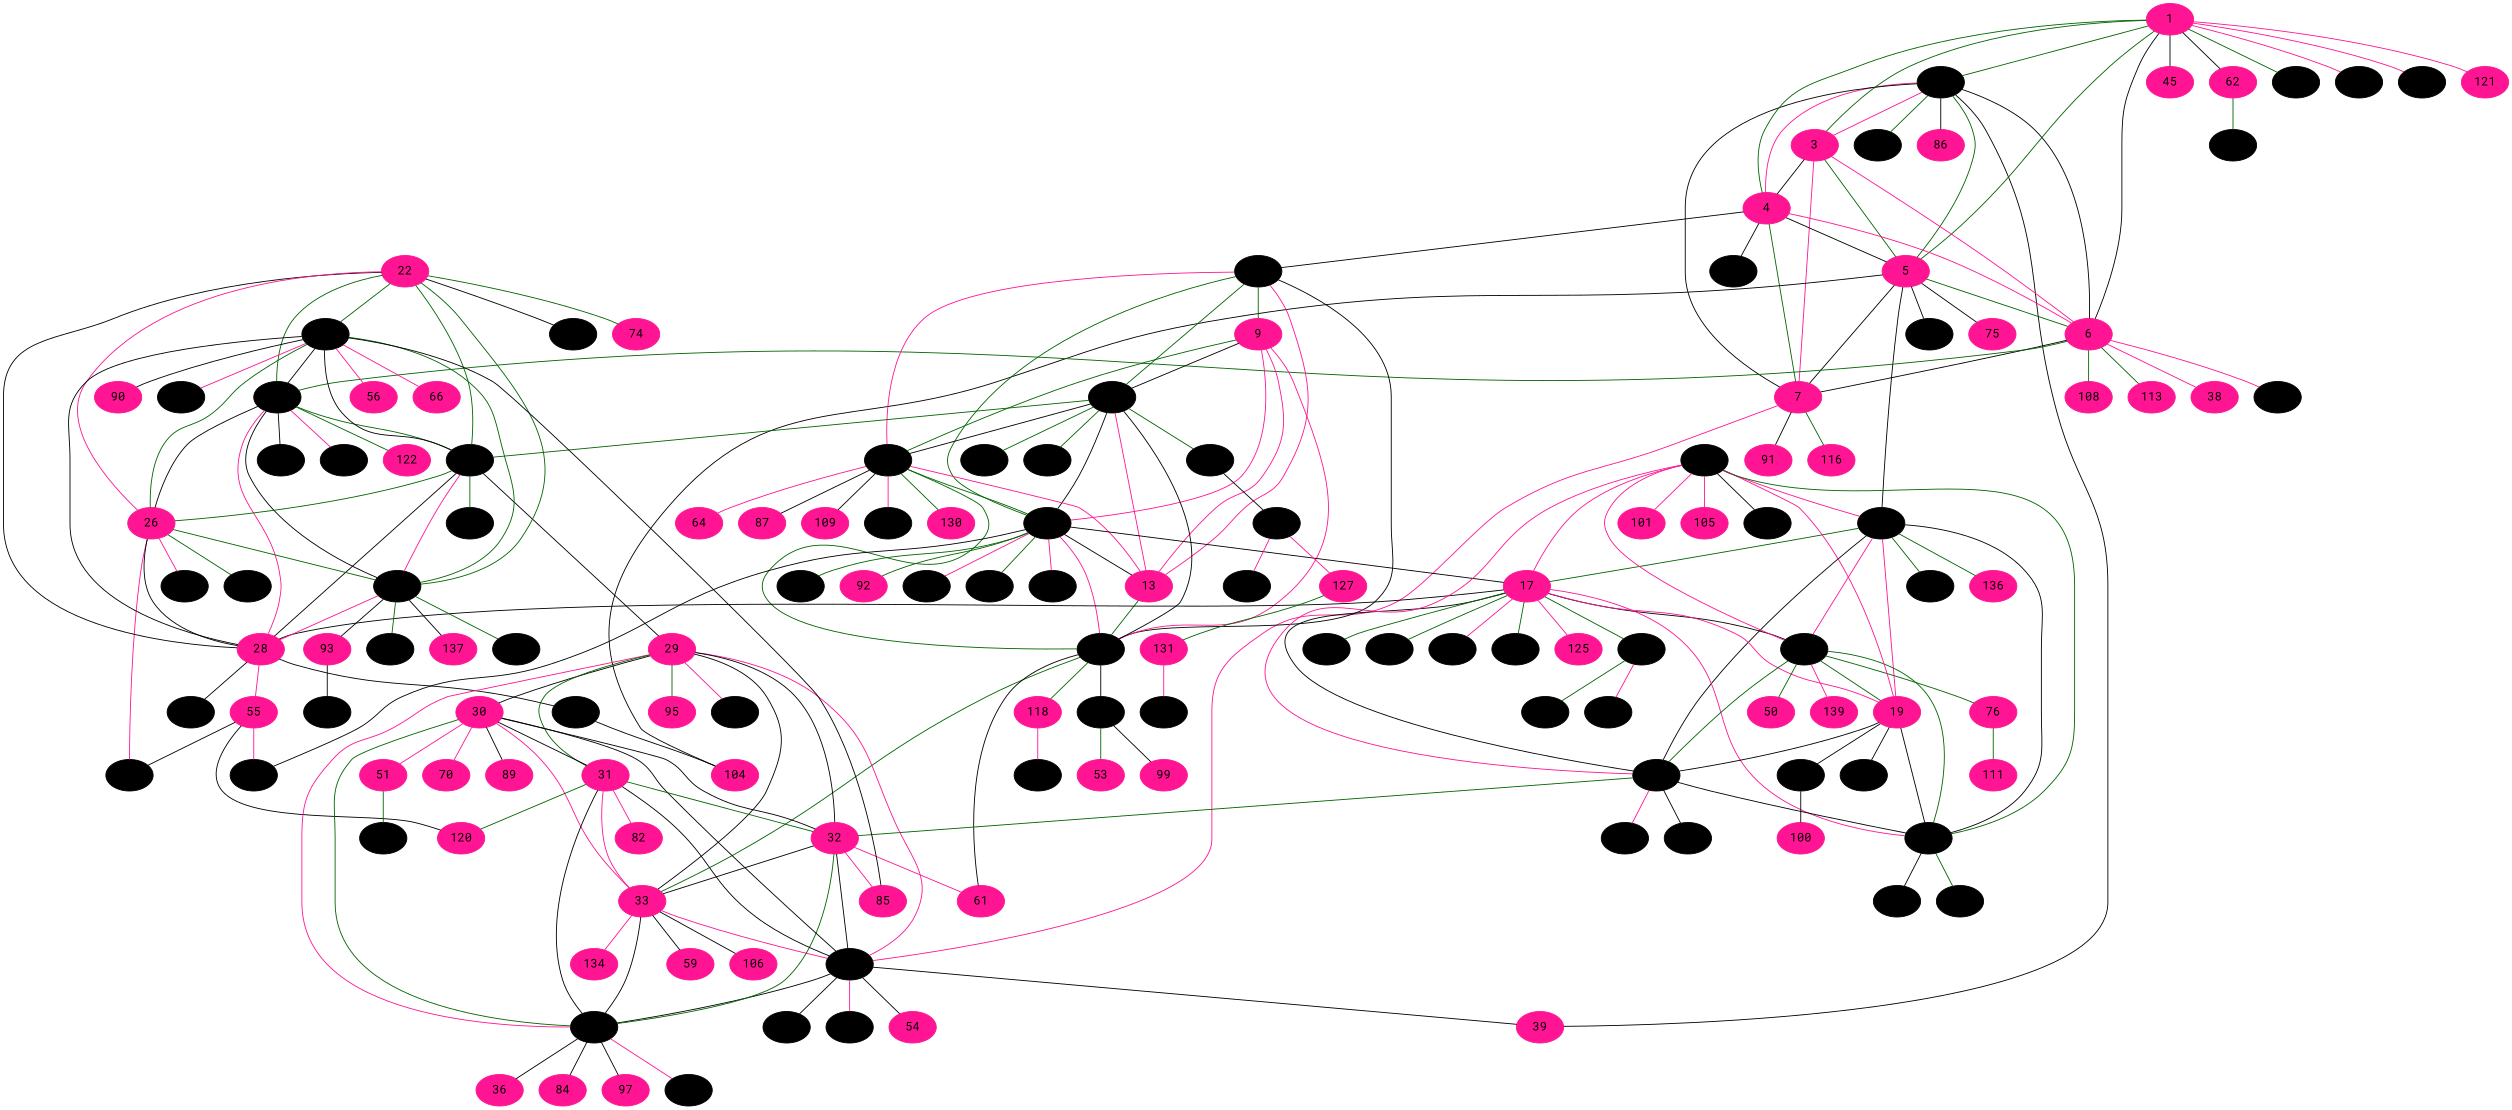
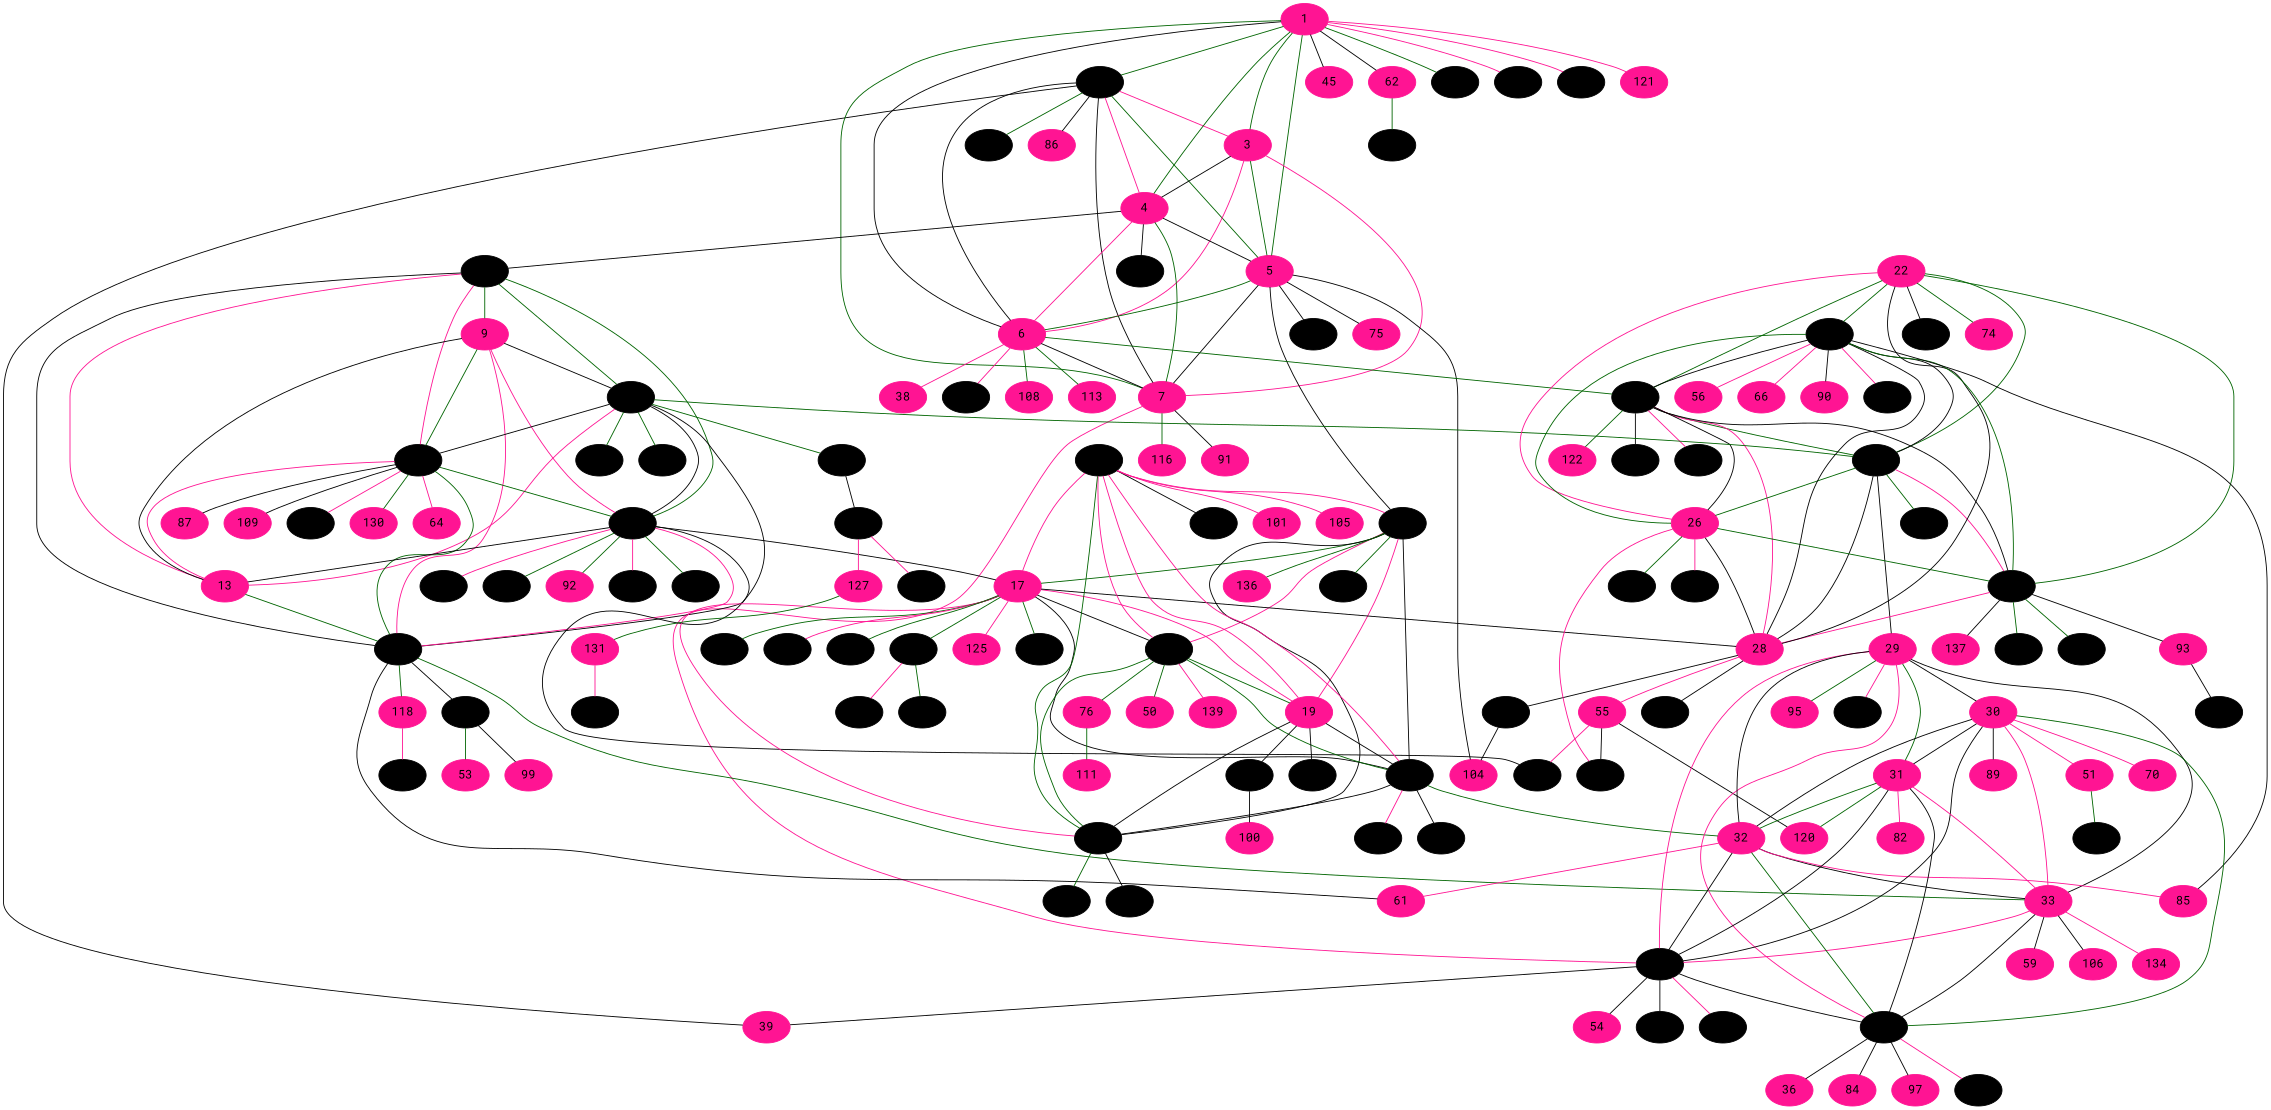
none -> (841, 143)
(1260, 479) -> (239, 418)
